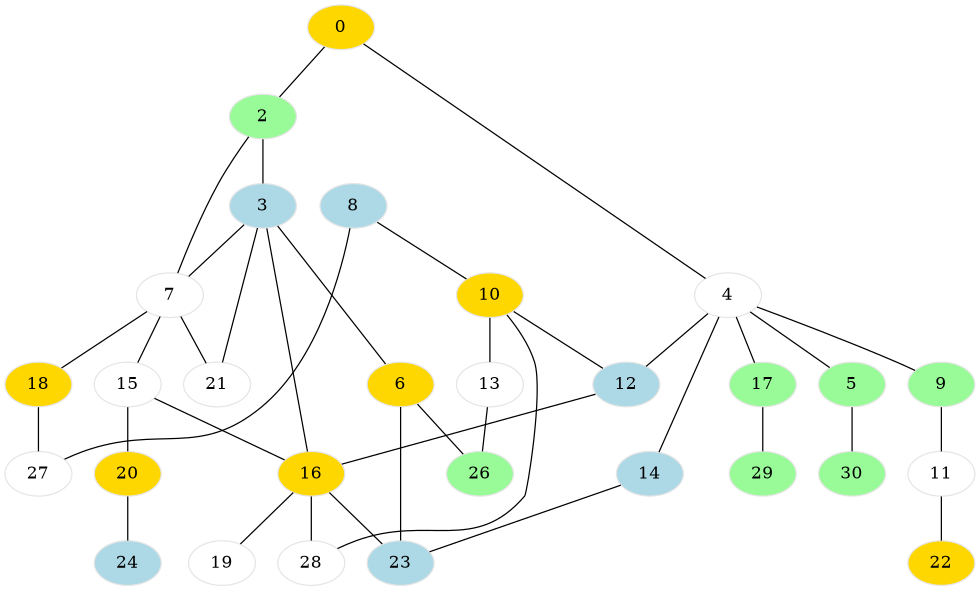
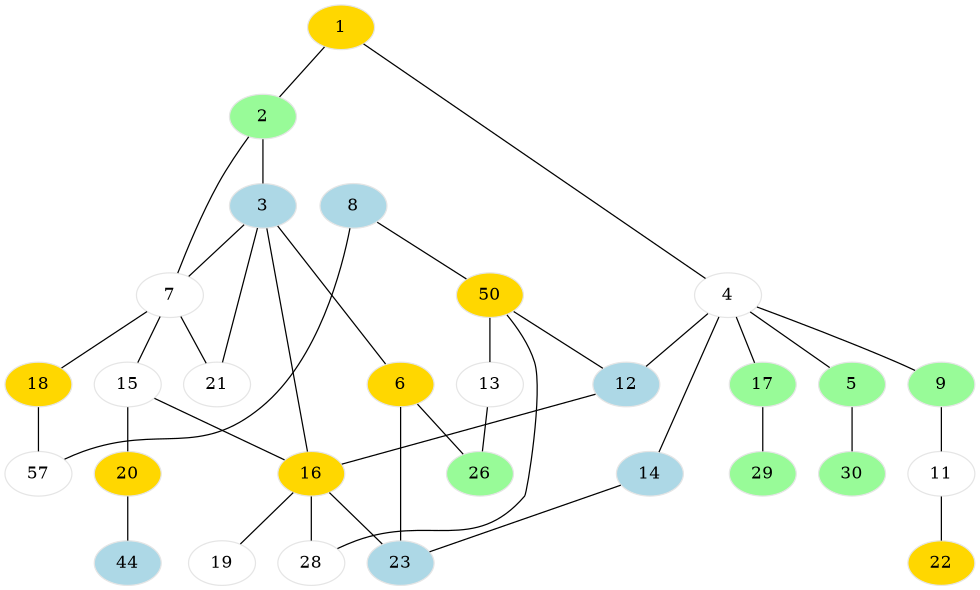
(341, 27) -> (341, 27)
(490, 295) -> (490, 295)
(38, 474) -> (38, 474)
(128, 563) -> (128, 563)
